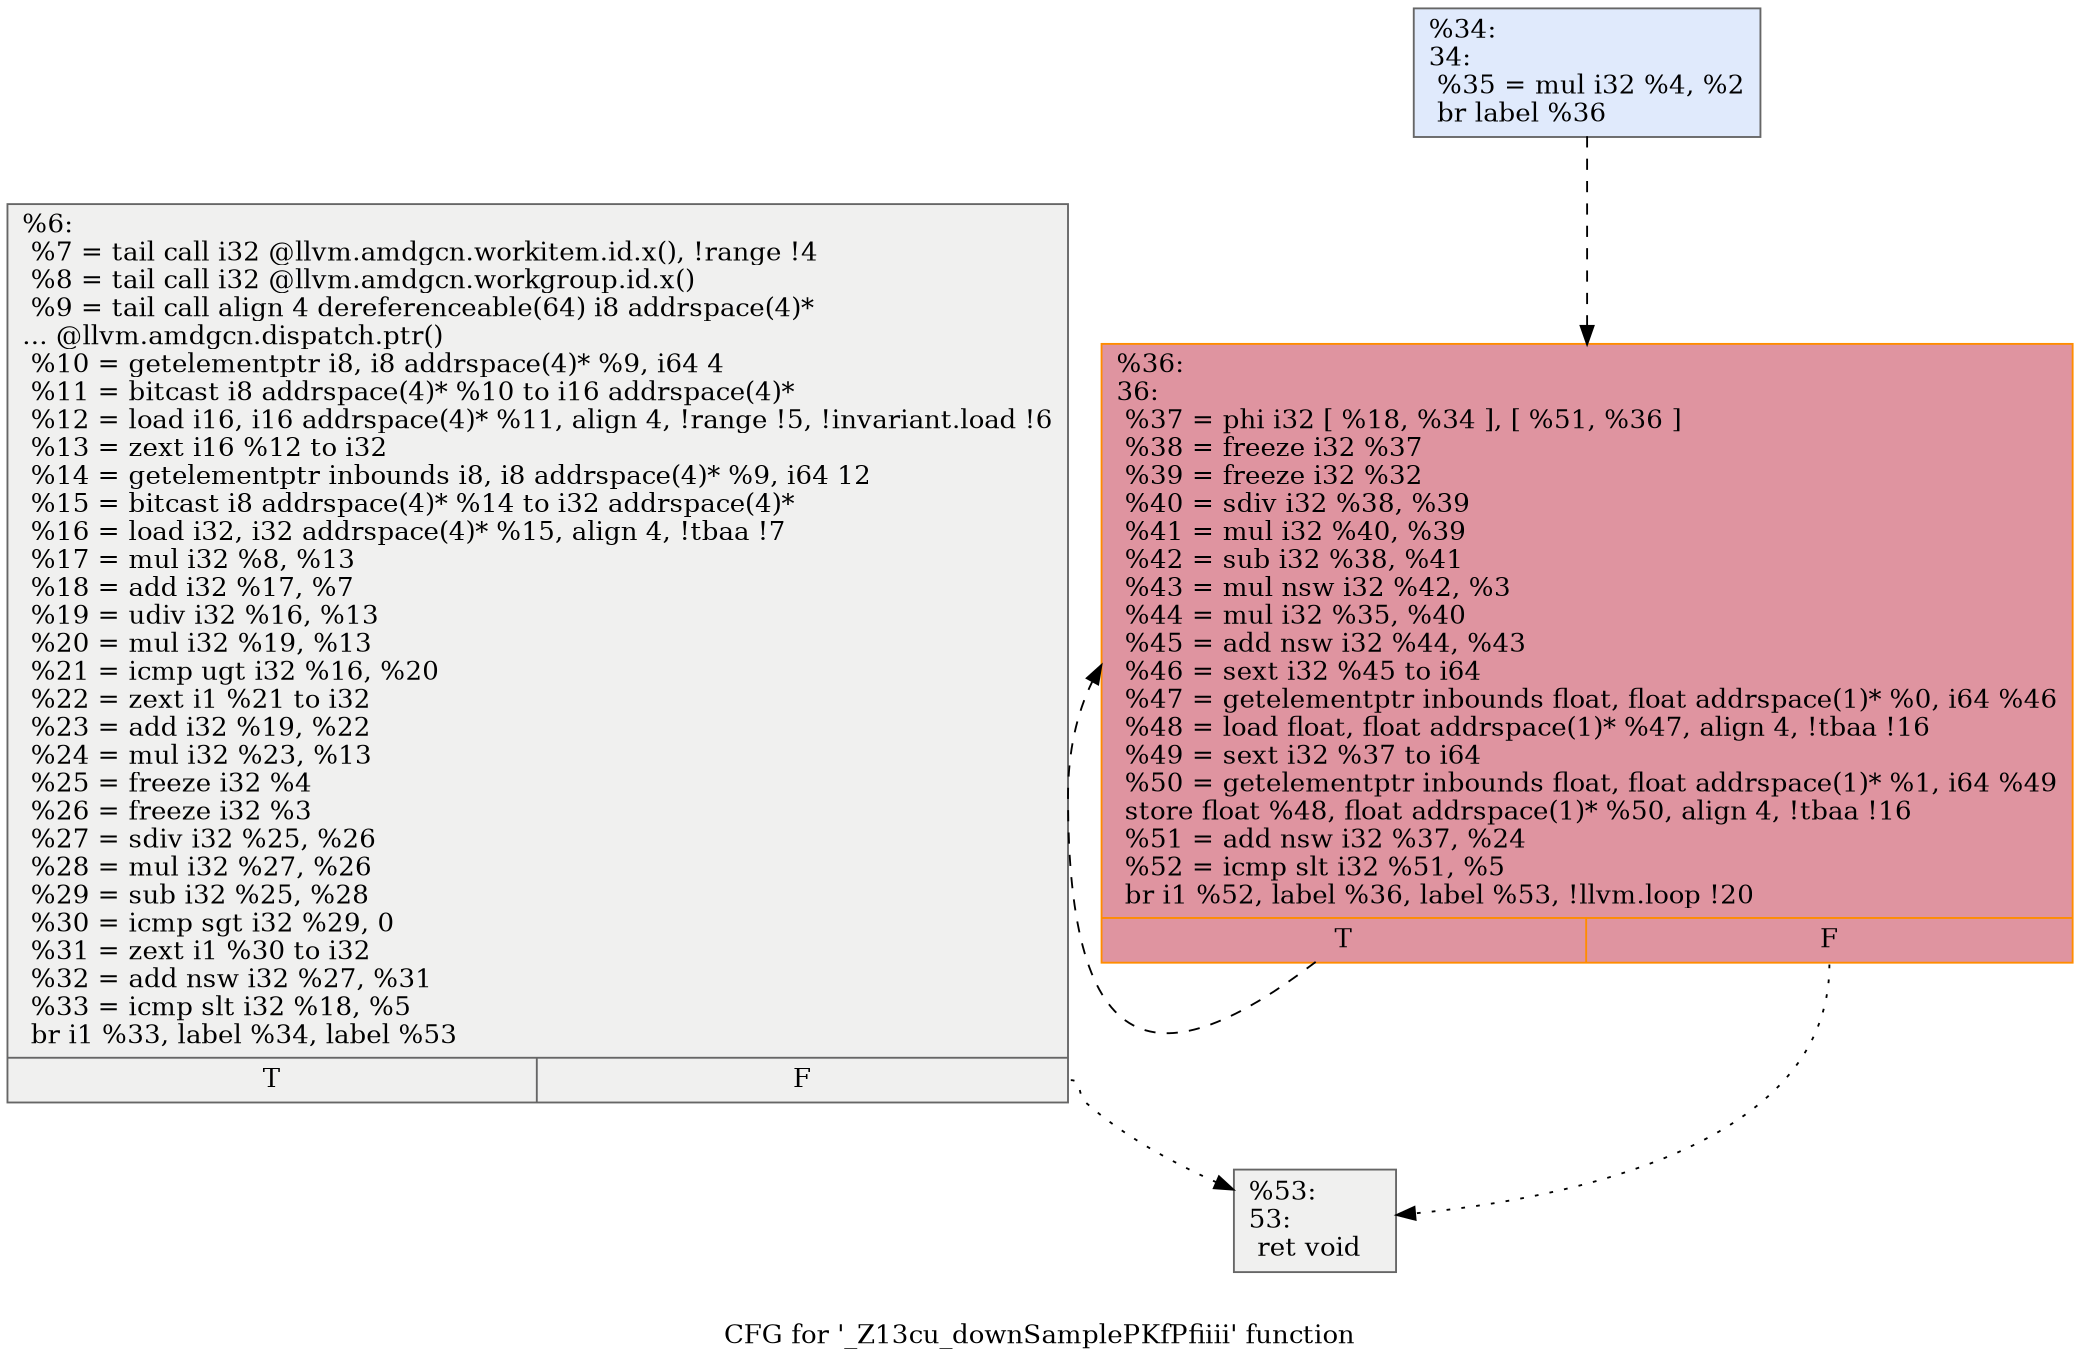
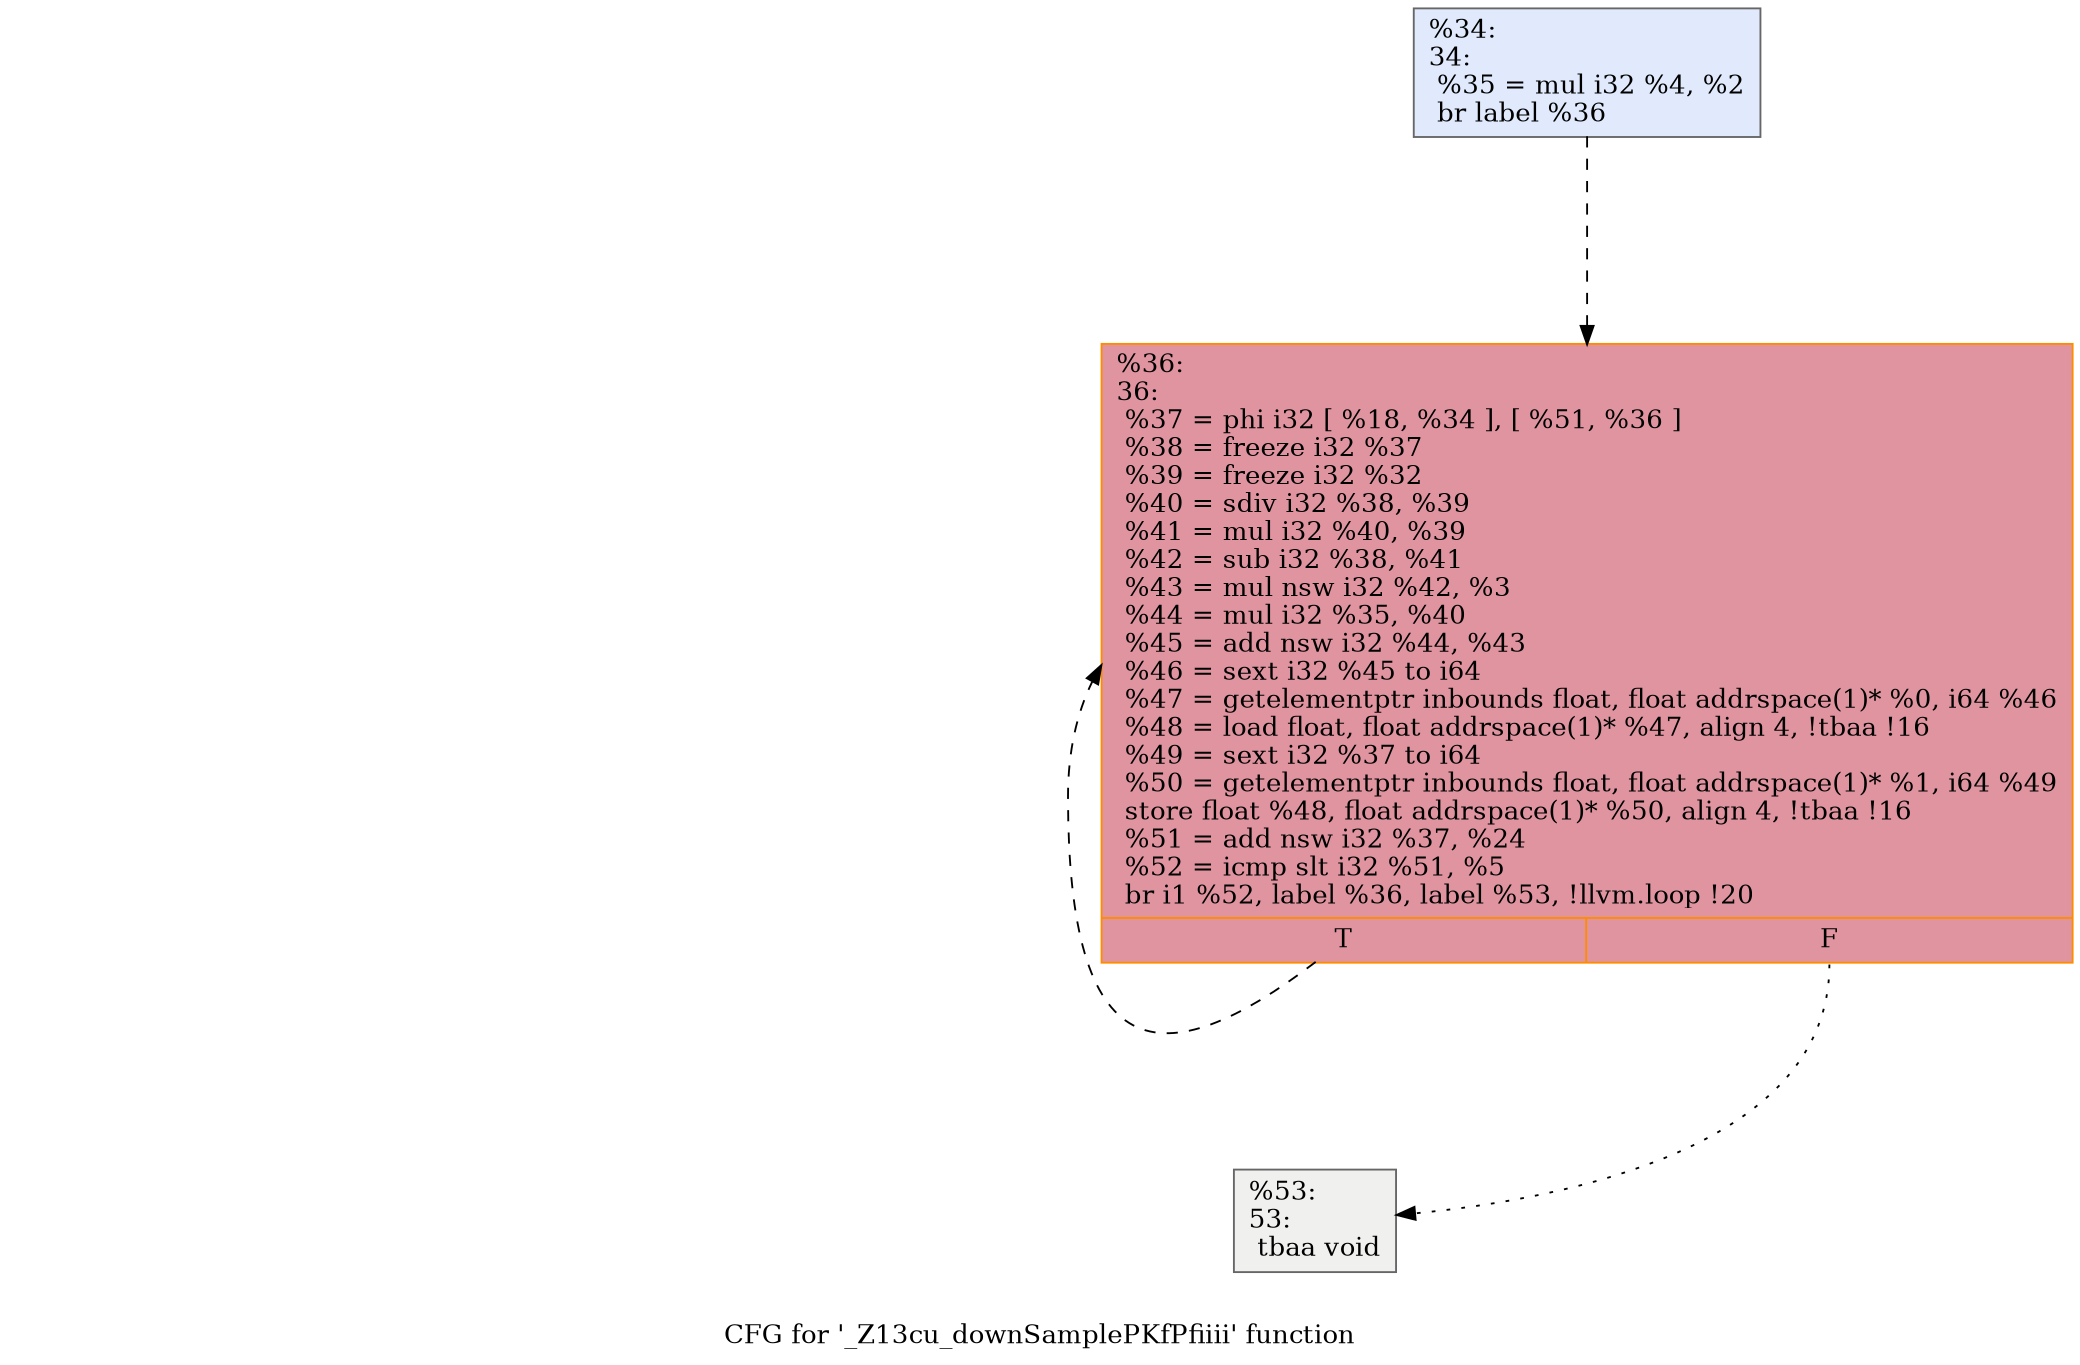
(538, 653) -> none
(1306, 1248) -> (1315, 1248)
